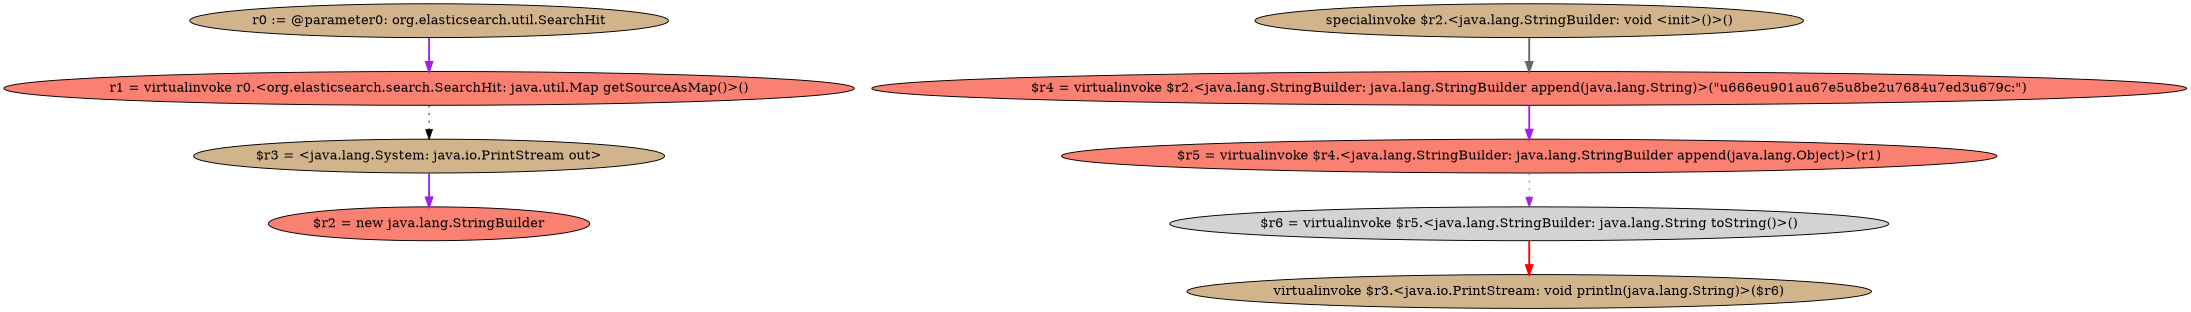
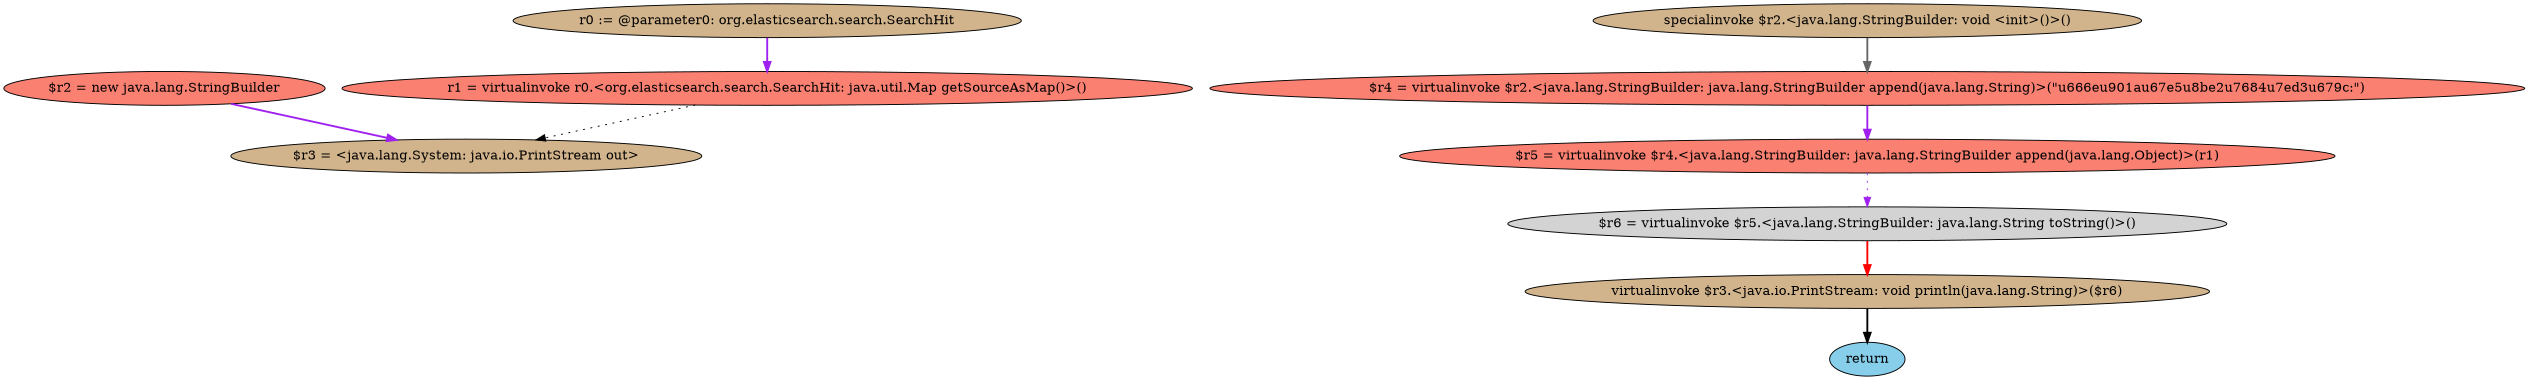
(429, 21) -> (767, 21)
(429, 185) -> (309, 121)
none -> (1867, 359)
